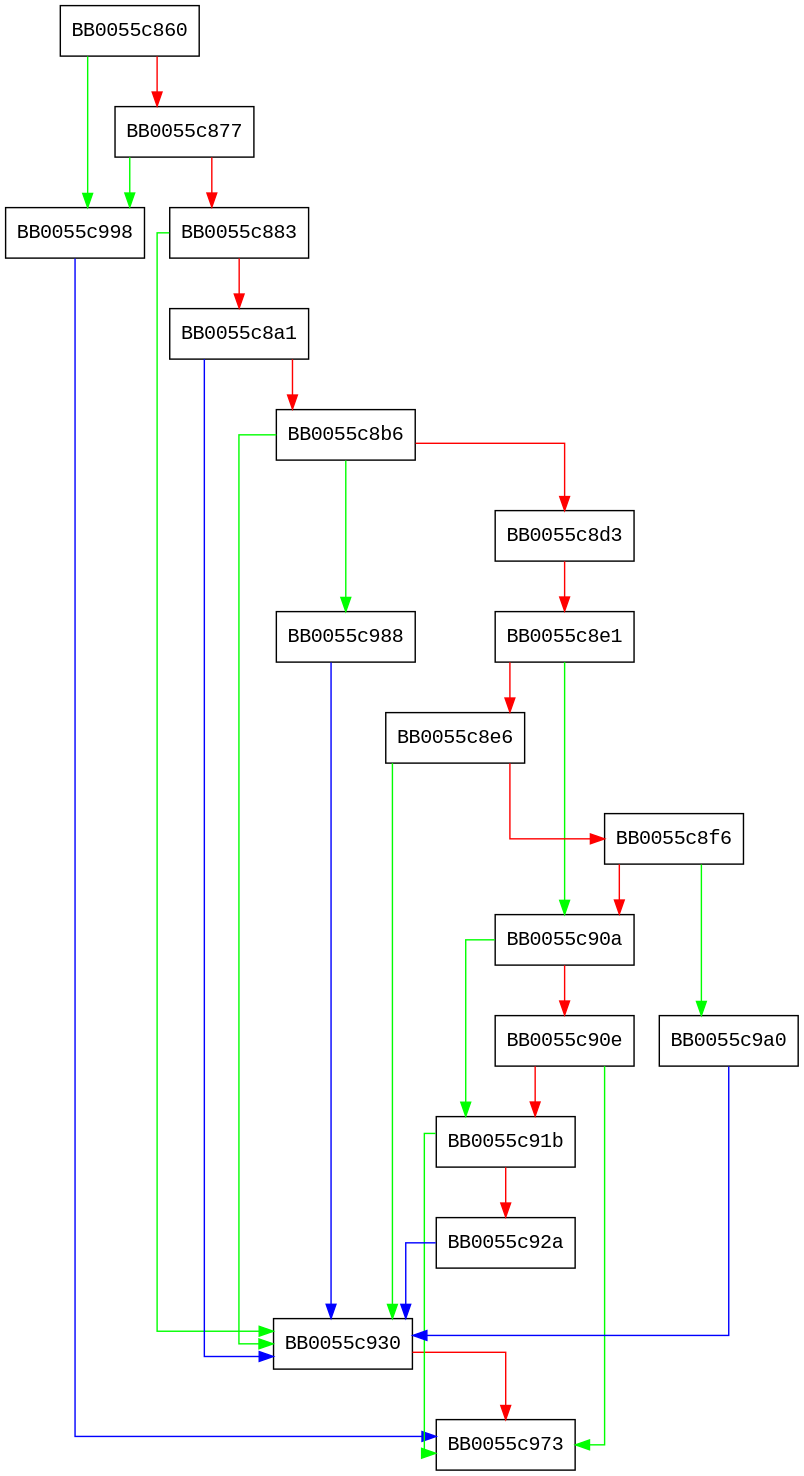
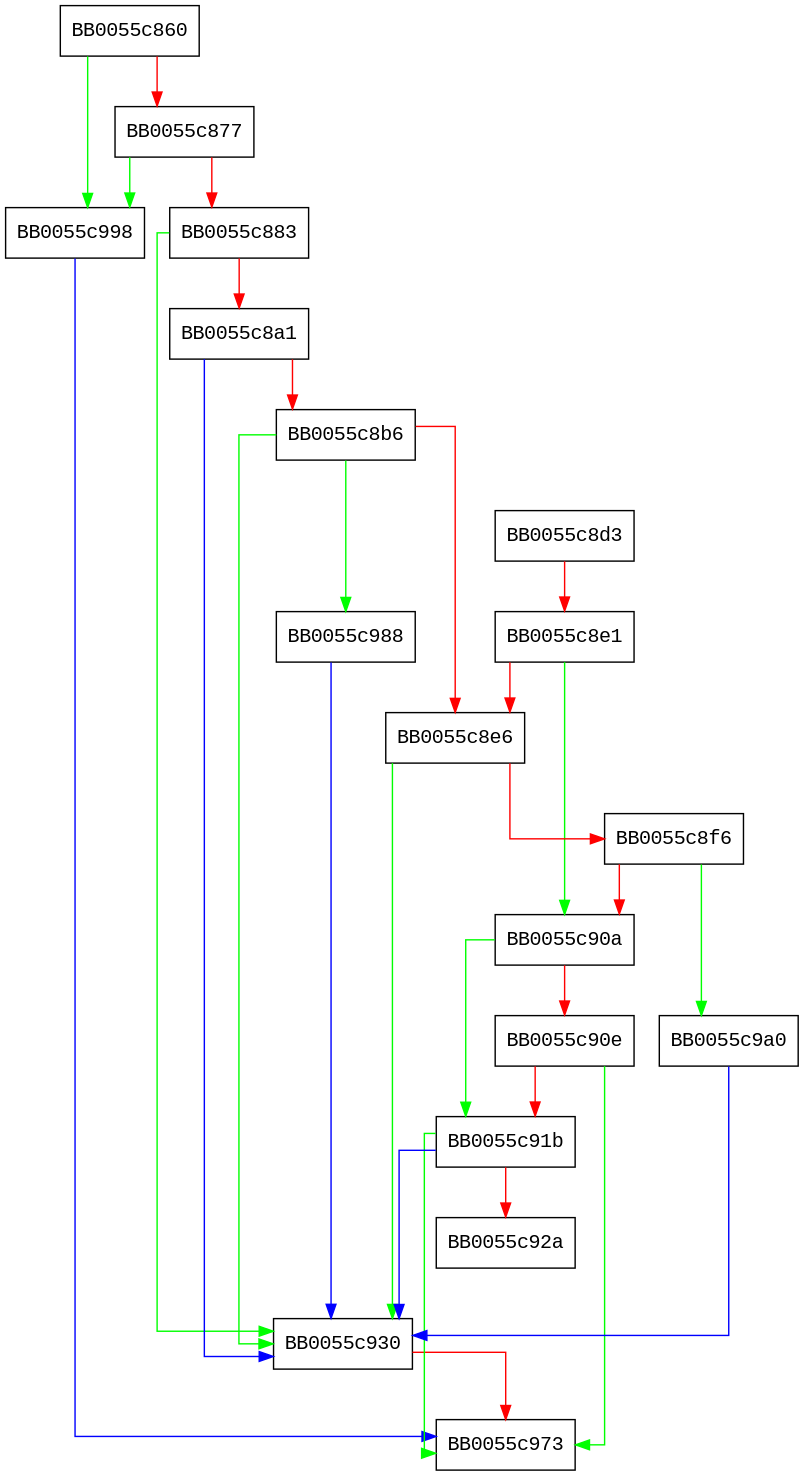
(517, 443) -> (455, 543)
(406, 1259) -> (399, 1209)
